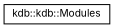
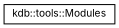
(57, 14) -> (59, 14)
